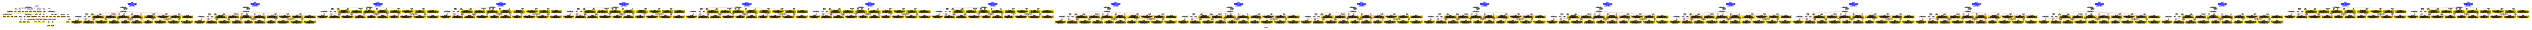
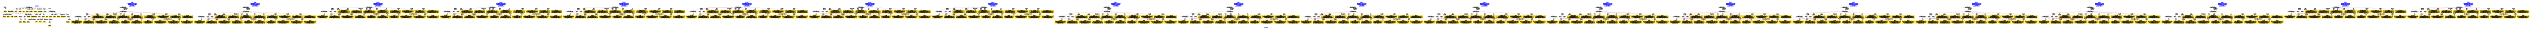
(48, 19) -> none
